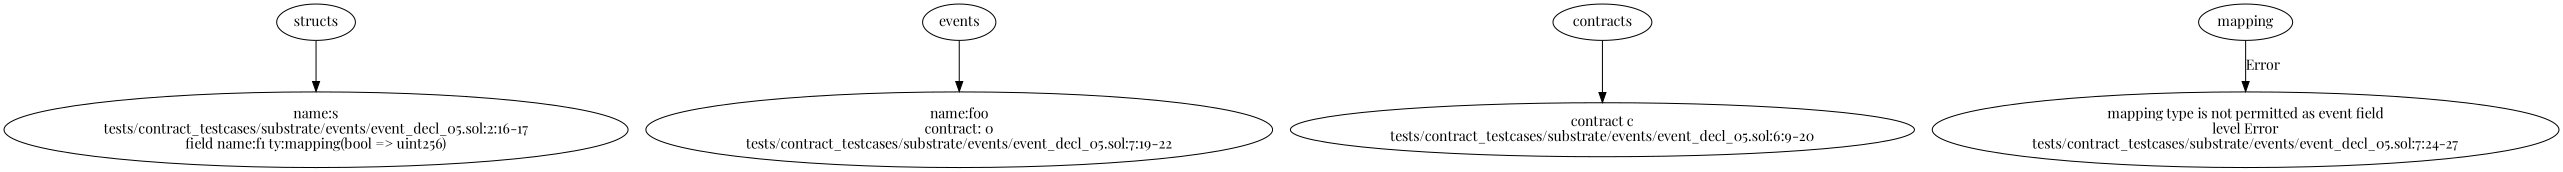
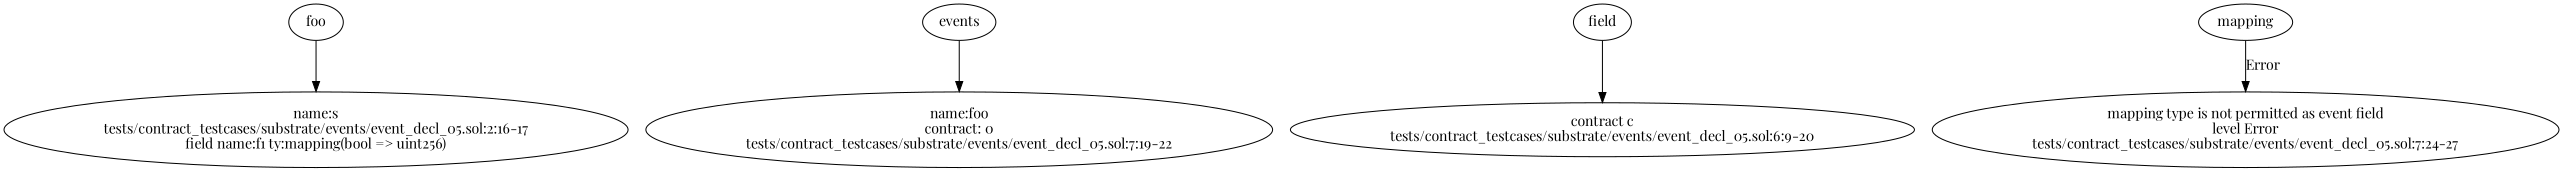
(316, 22) -> (316, 22)
(1602, 22) -> (1602, 22)
